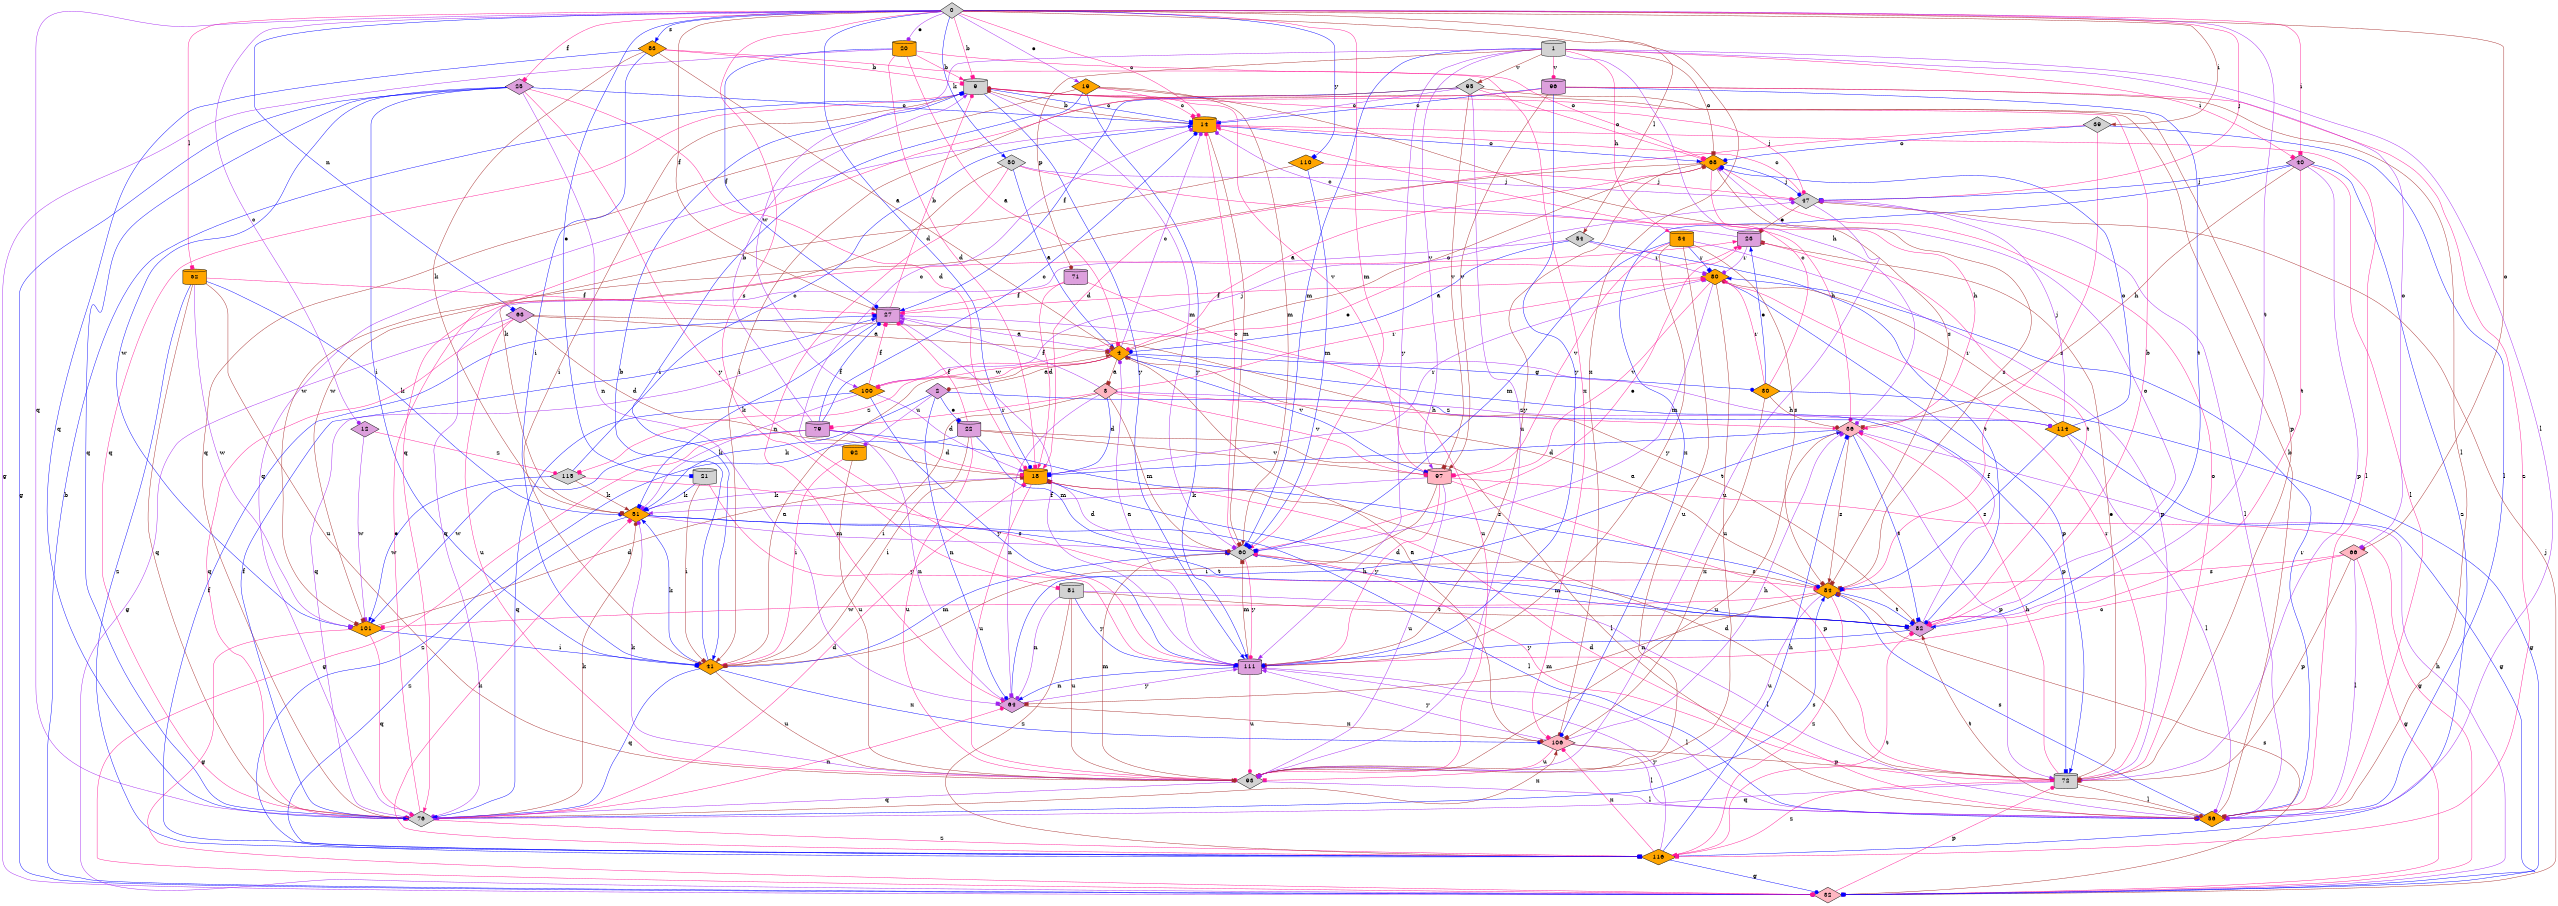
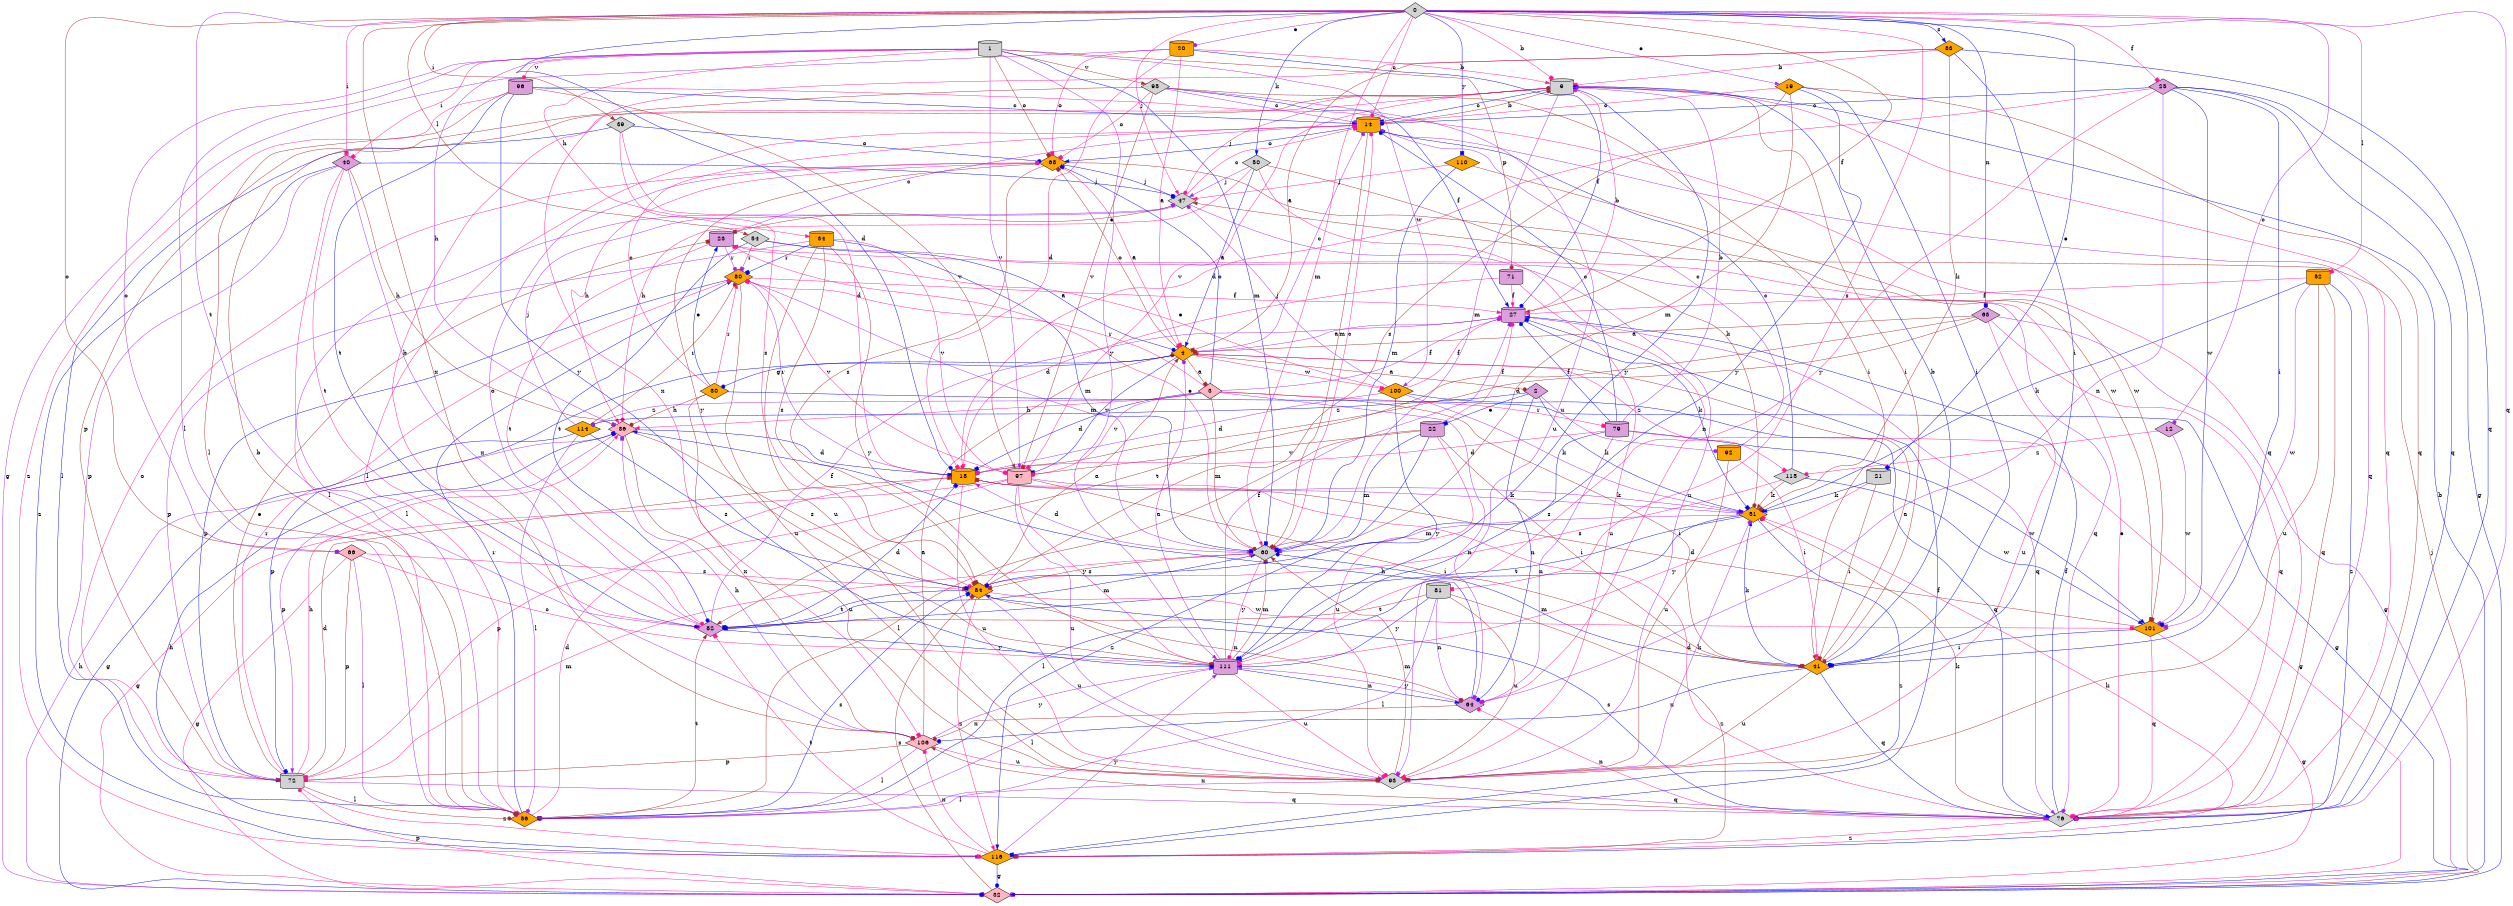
(2021, 182) -> (1195, 243)
(1816, 221) -> (551, 539)
(1893, 524) -> none
(1708, 731) -> (938, 670)
